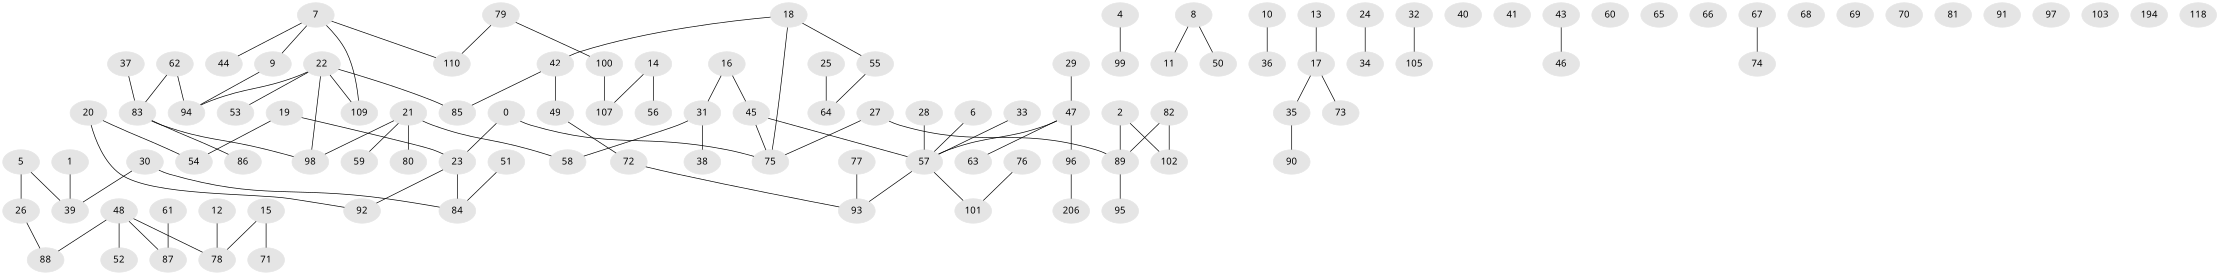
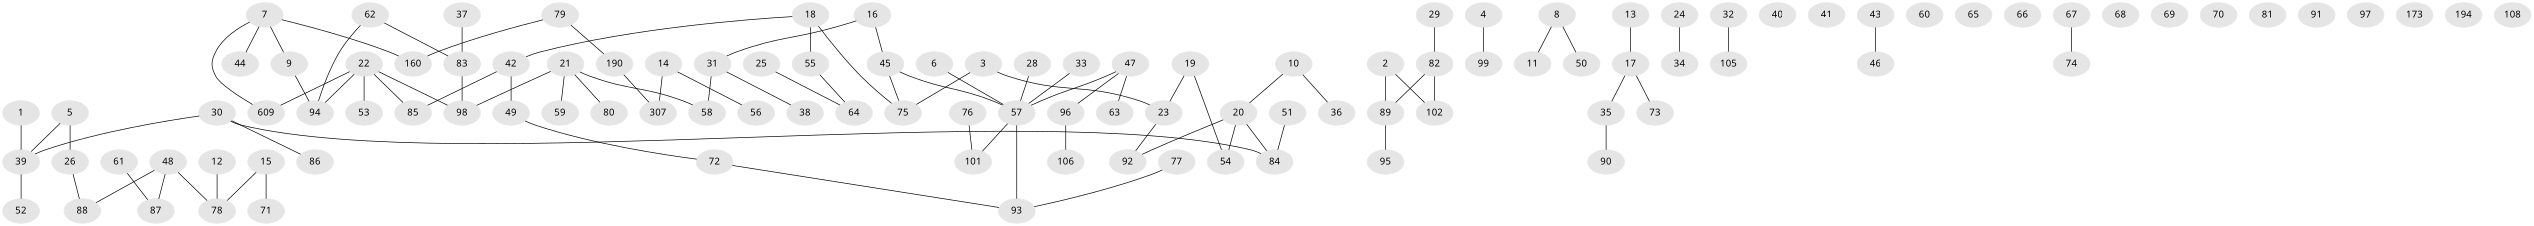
(2100, 15) -> (2415, 15)
(2198, 15) -> (2513, 15)
(452, 64) -> (413, 64)
(604, 64) -> (615, 64)
none -> (1266, 88)
(1071, 89) -> (1435, 40)
(359, 113) -> (266, 113)
(506, 113) -> (983, 64)
(604, 113) -> (658, 113)
(875, 113) -> none
(194, 139) -> (266, 137)
(457, 187) -> (1257, 138)
(1071, 211) -> (1066, 162)
(119, 236) -> (21, 187)
